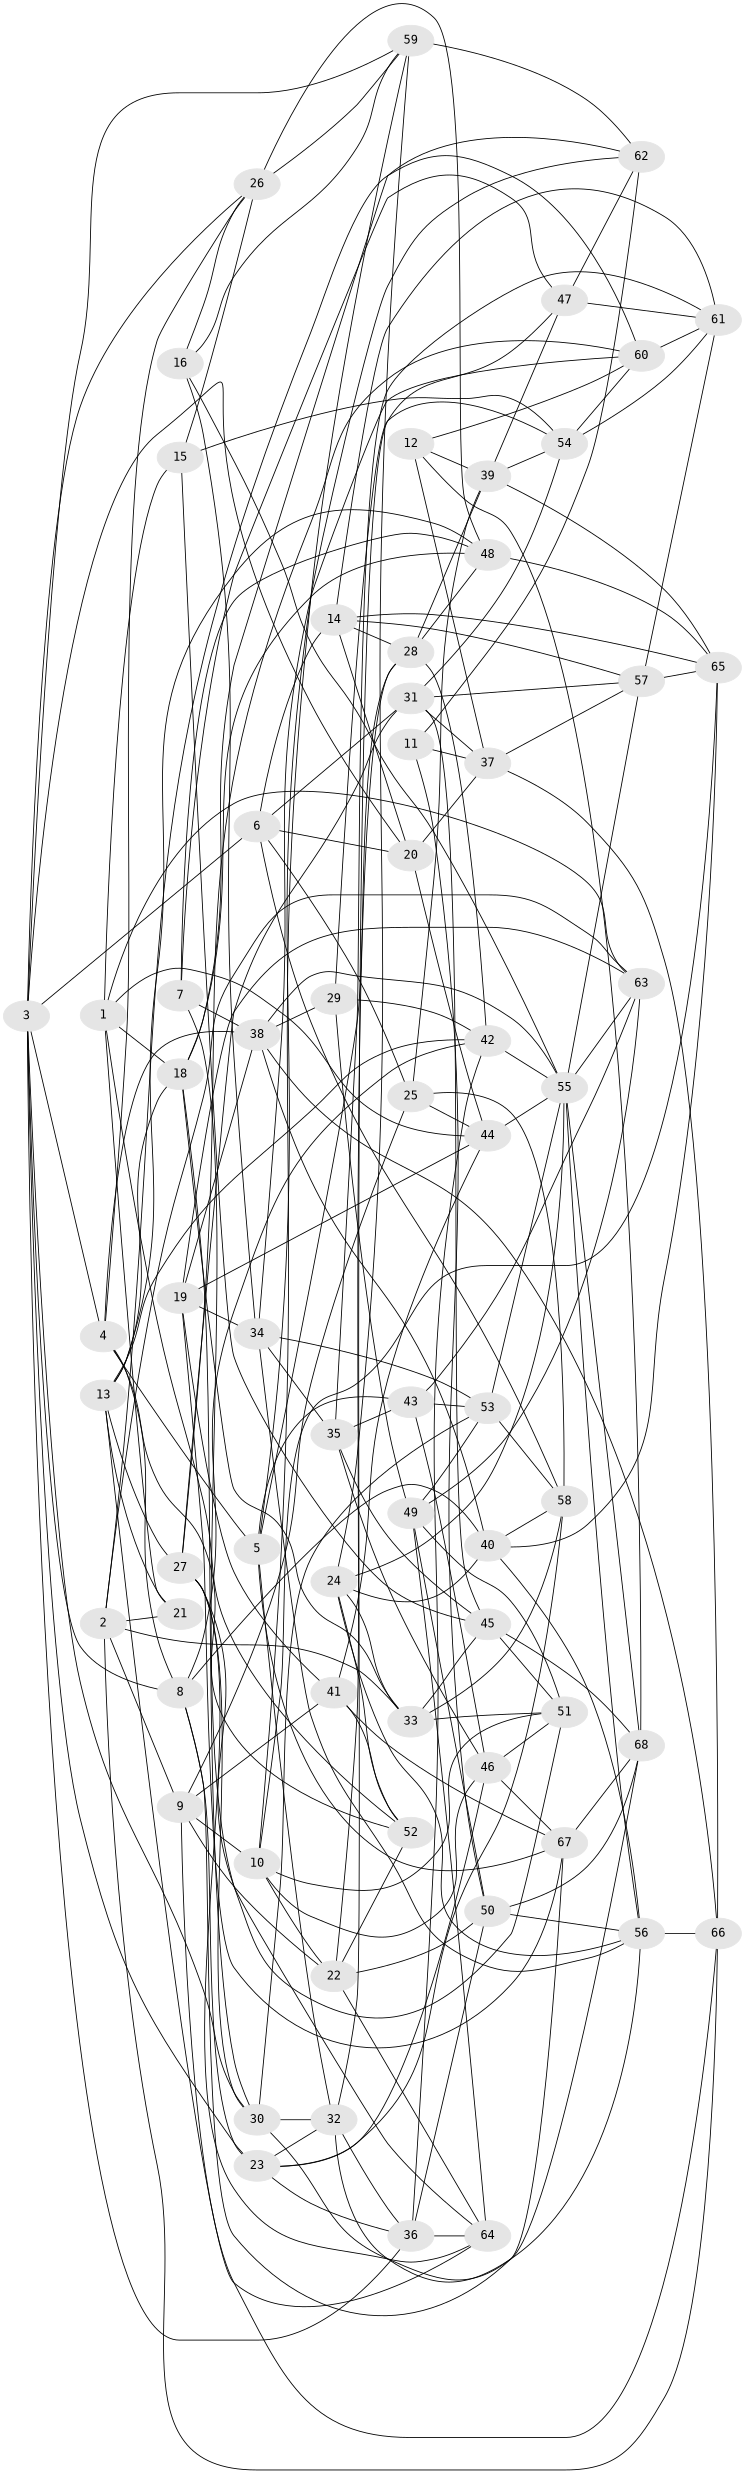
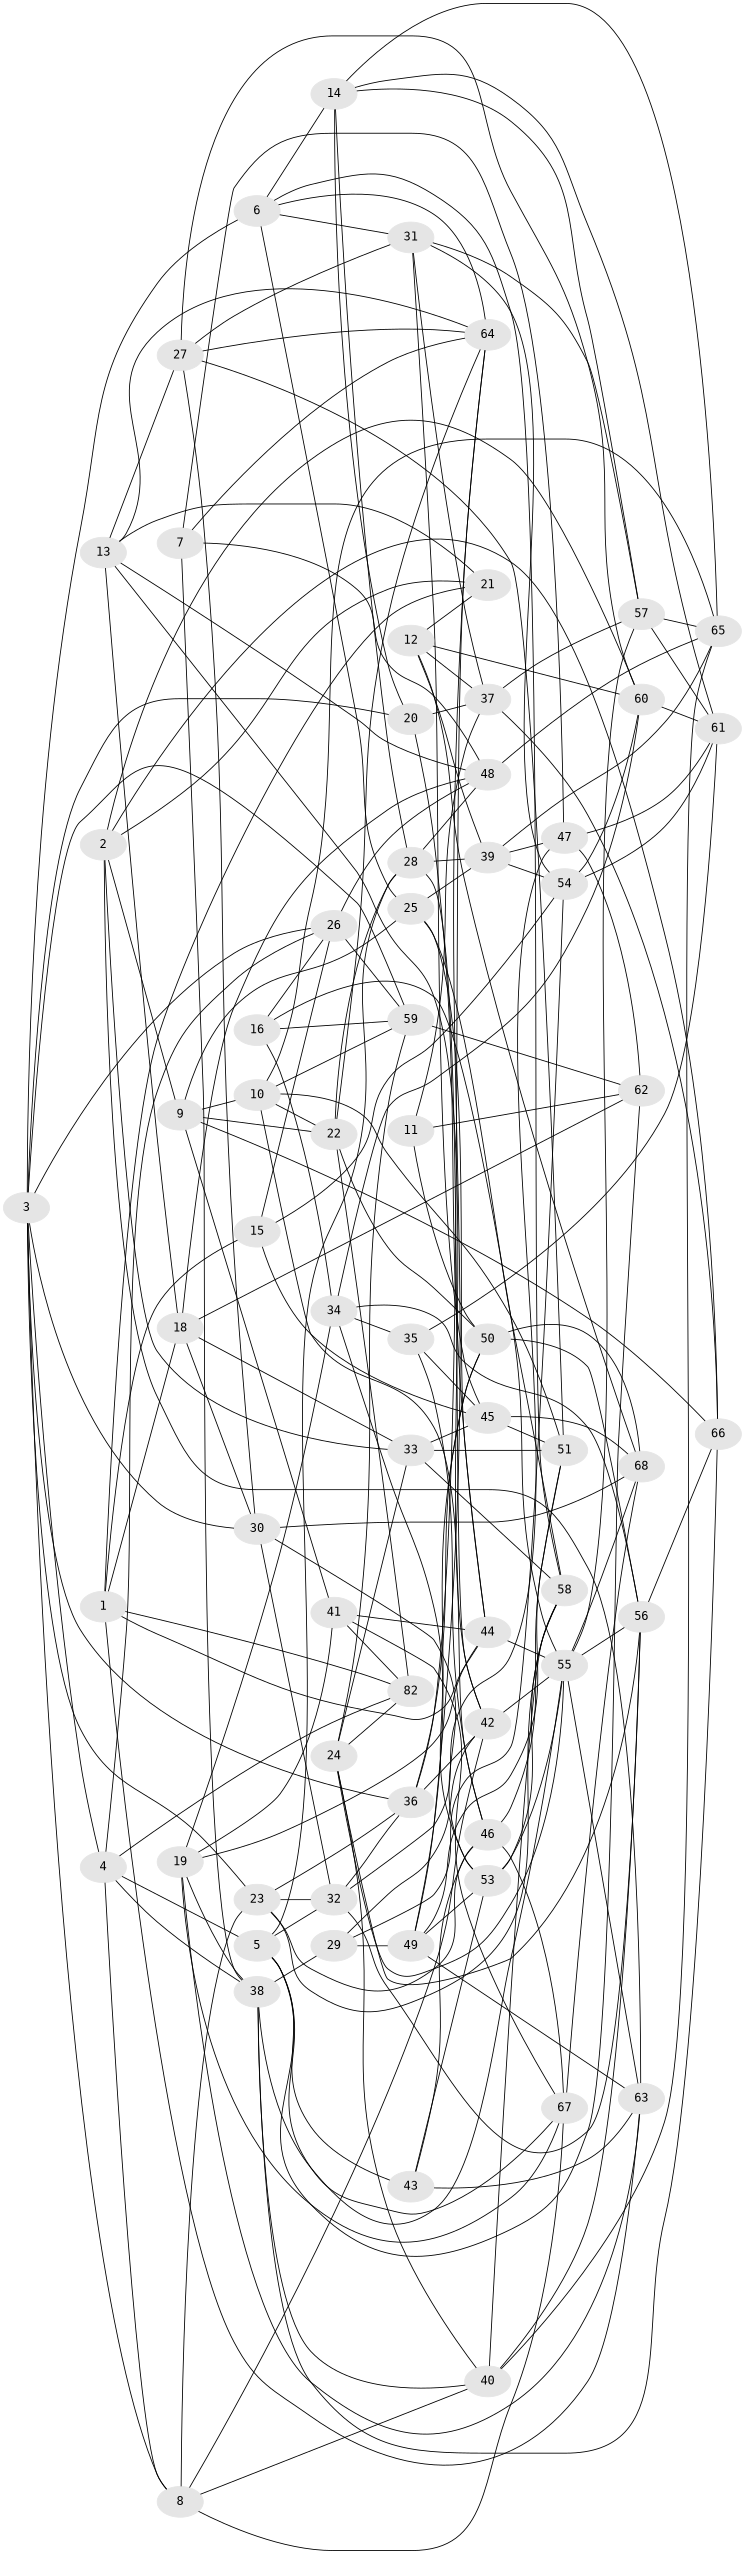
none -> (449, 613)
(334, 841) -> (416, 205)
(372, 1418) -> none
(411, 1833) -> (411, 1691)
